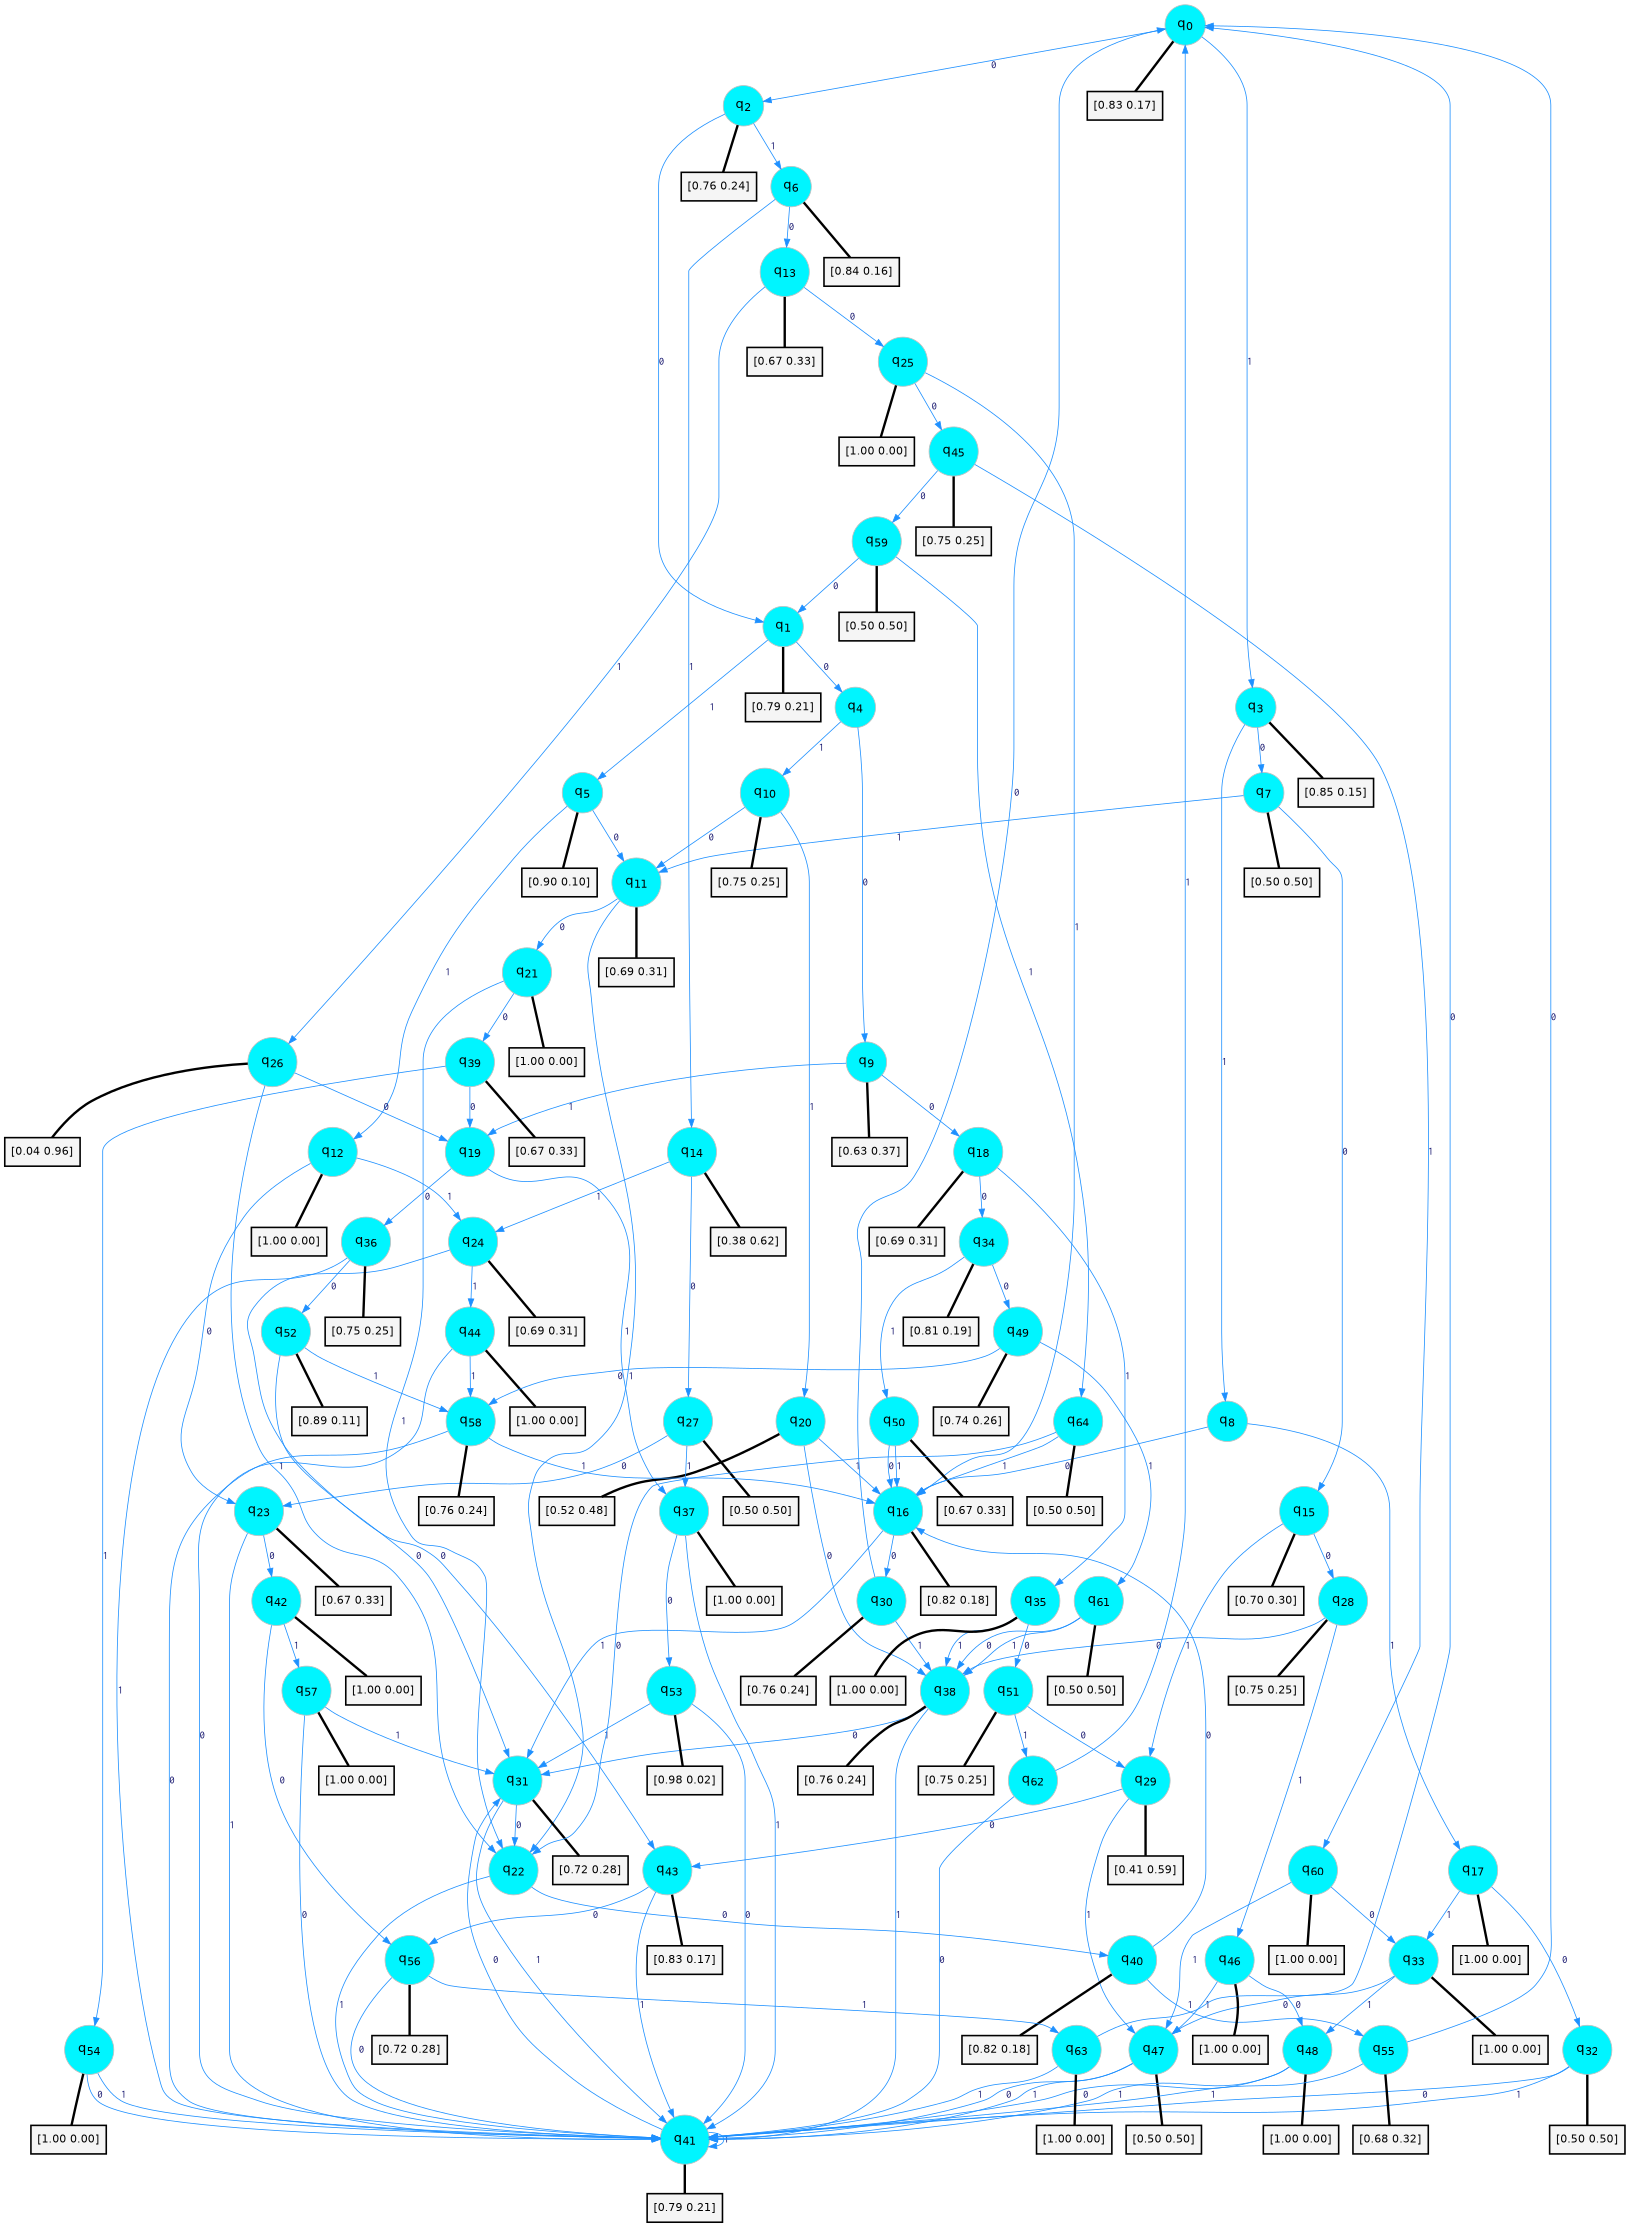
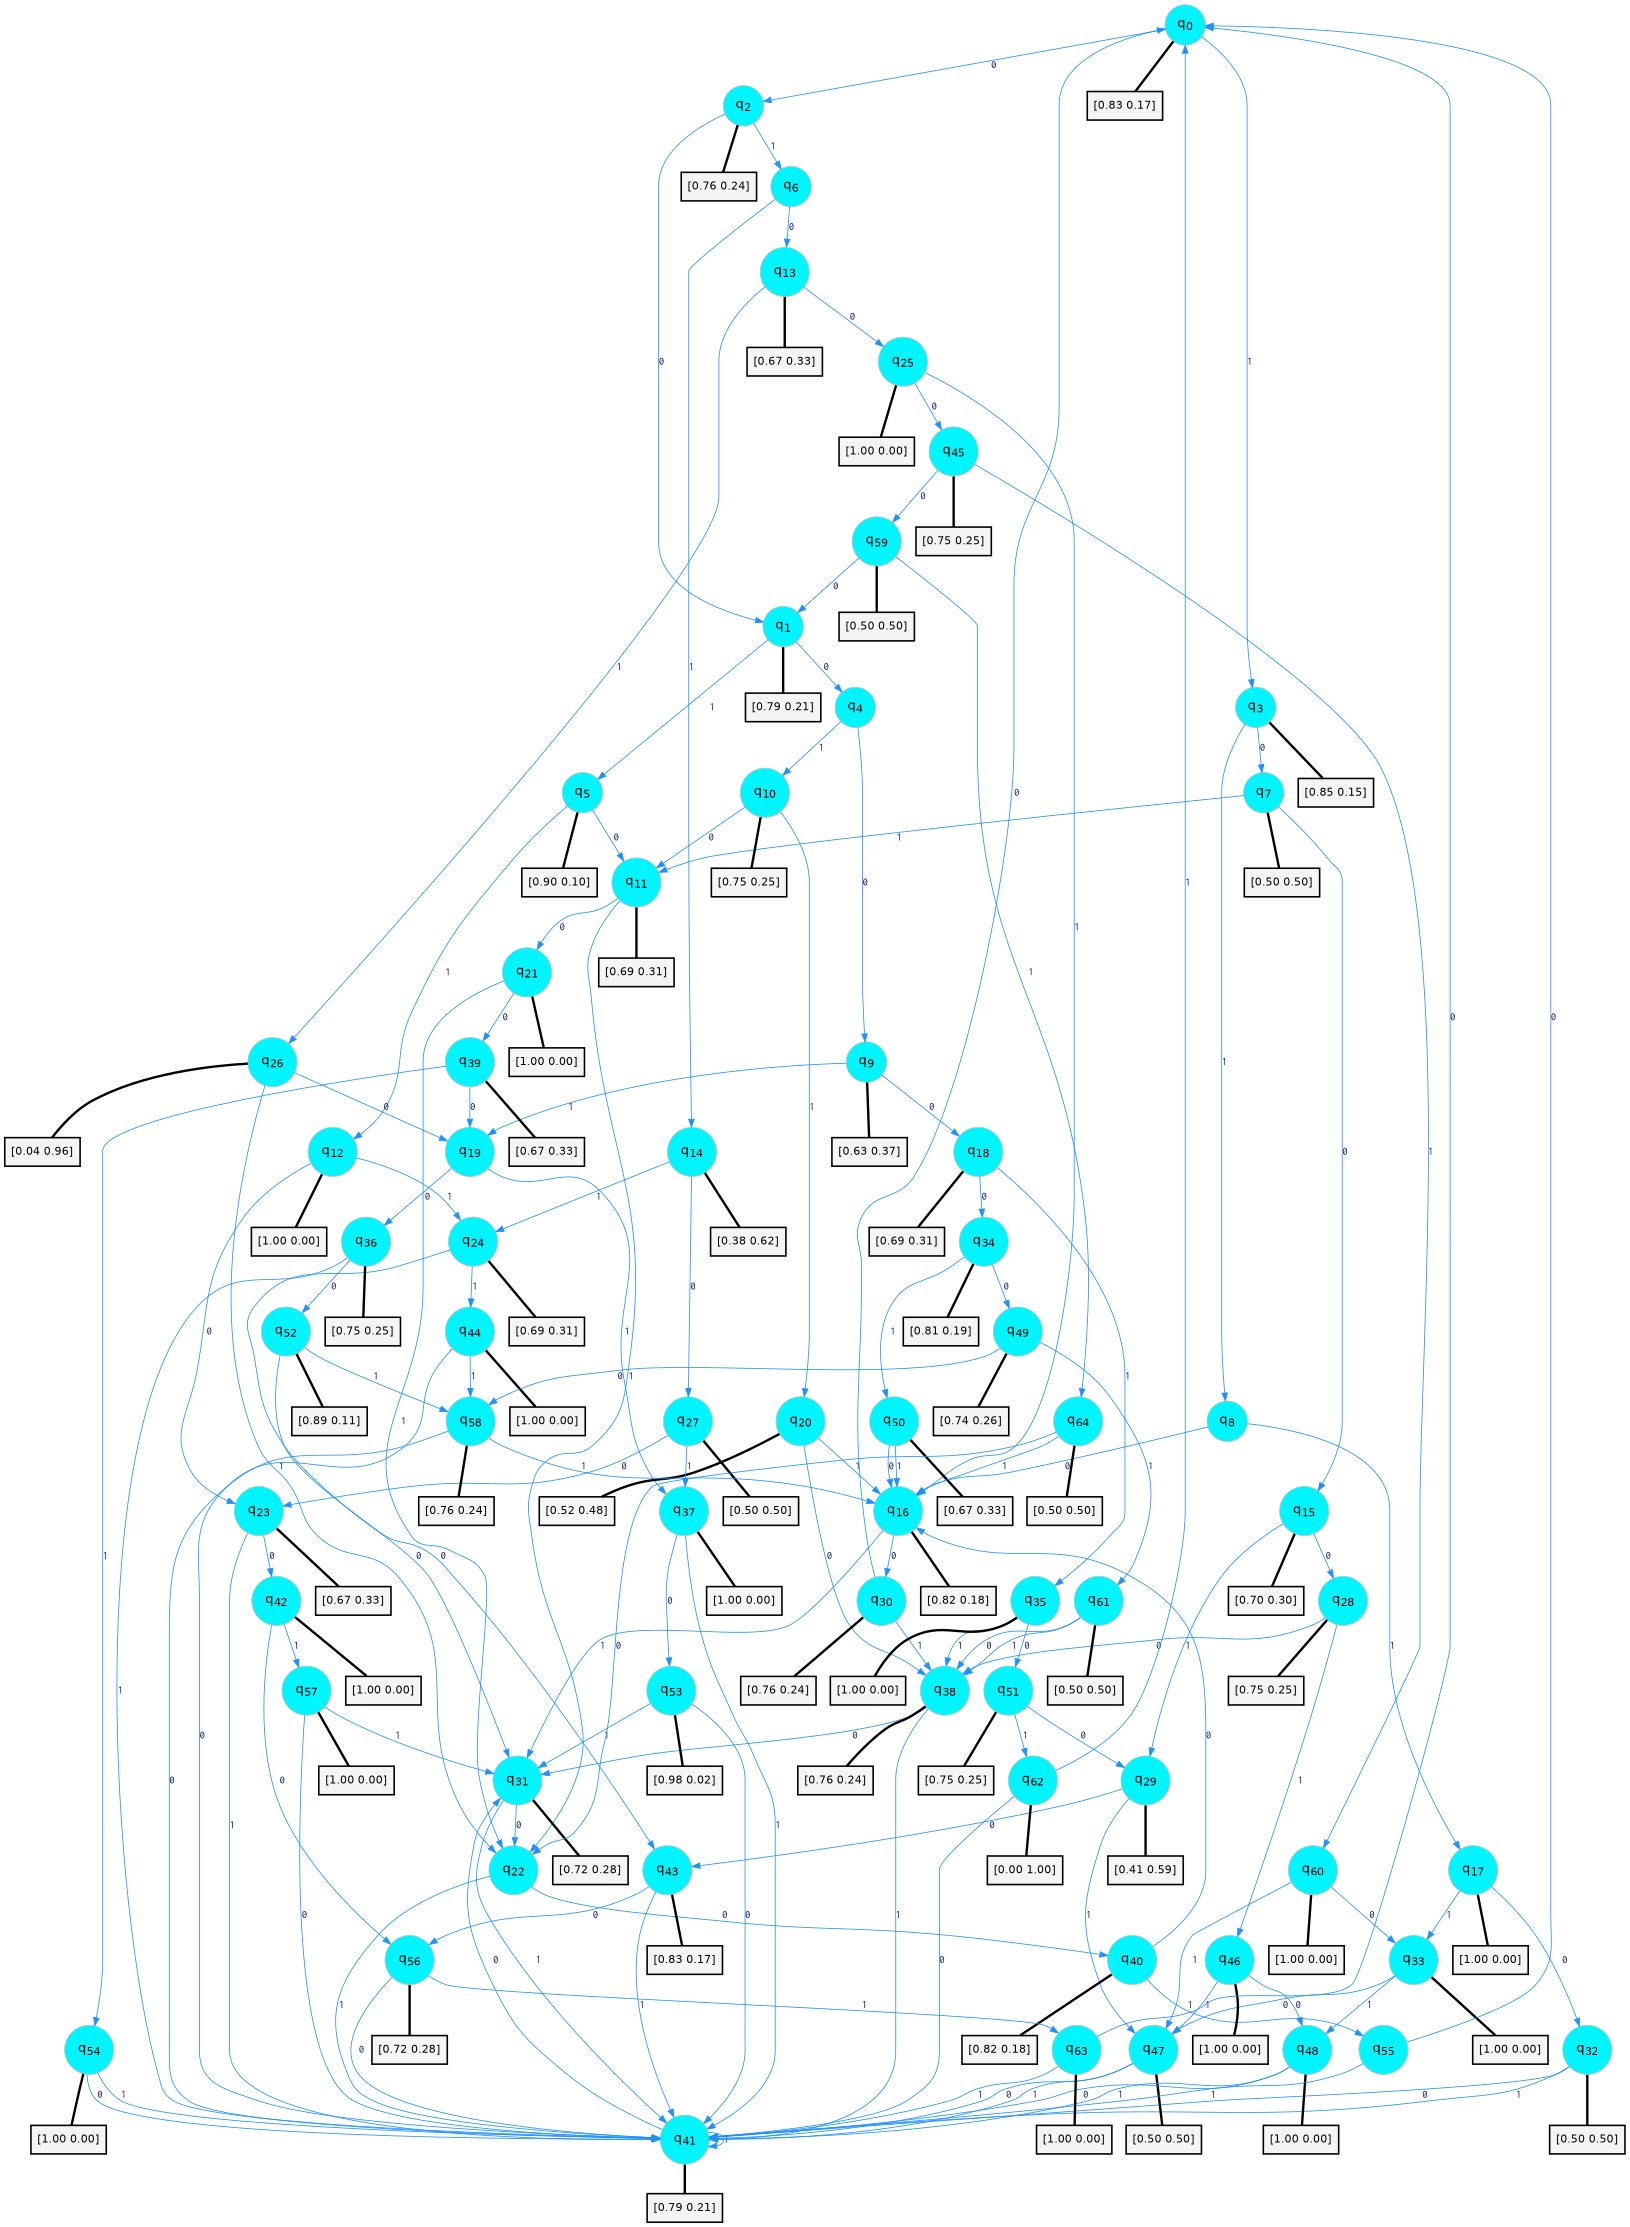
(862, 272) -> none
none -> (1025, 1870)
(1391, 2140) -> none
